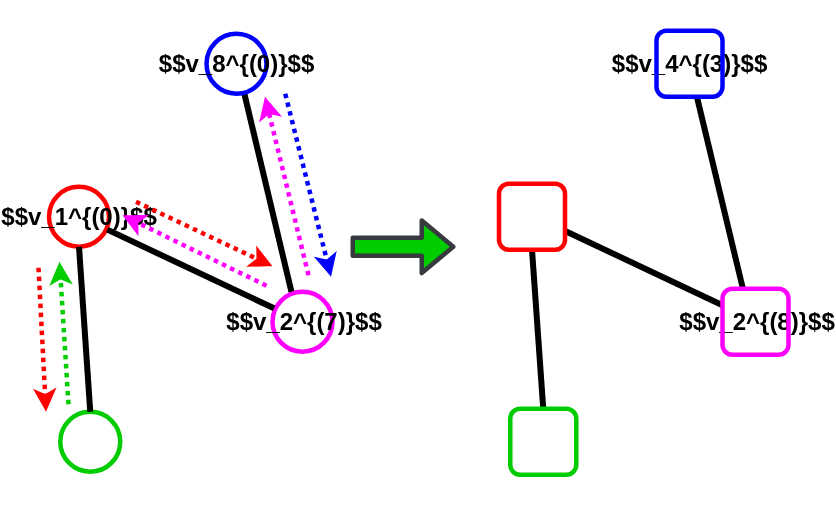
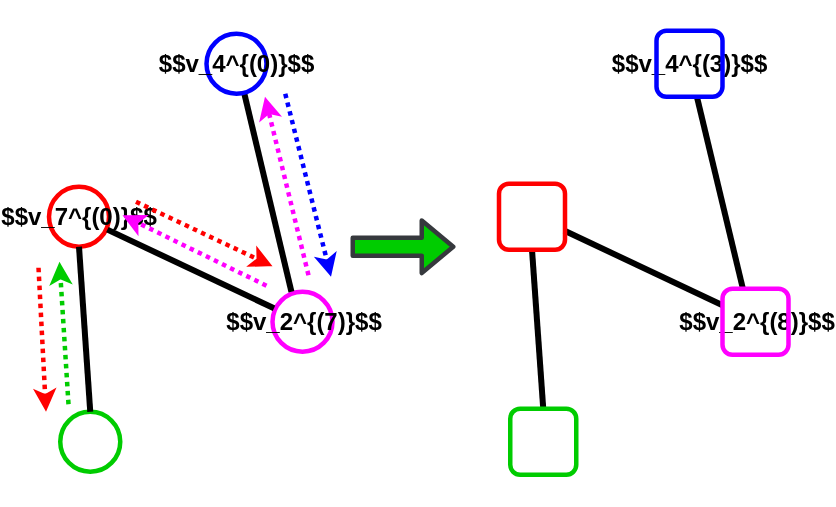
(237, 64) -> (237, 64)
(80, 217) -> (80, 217)
